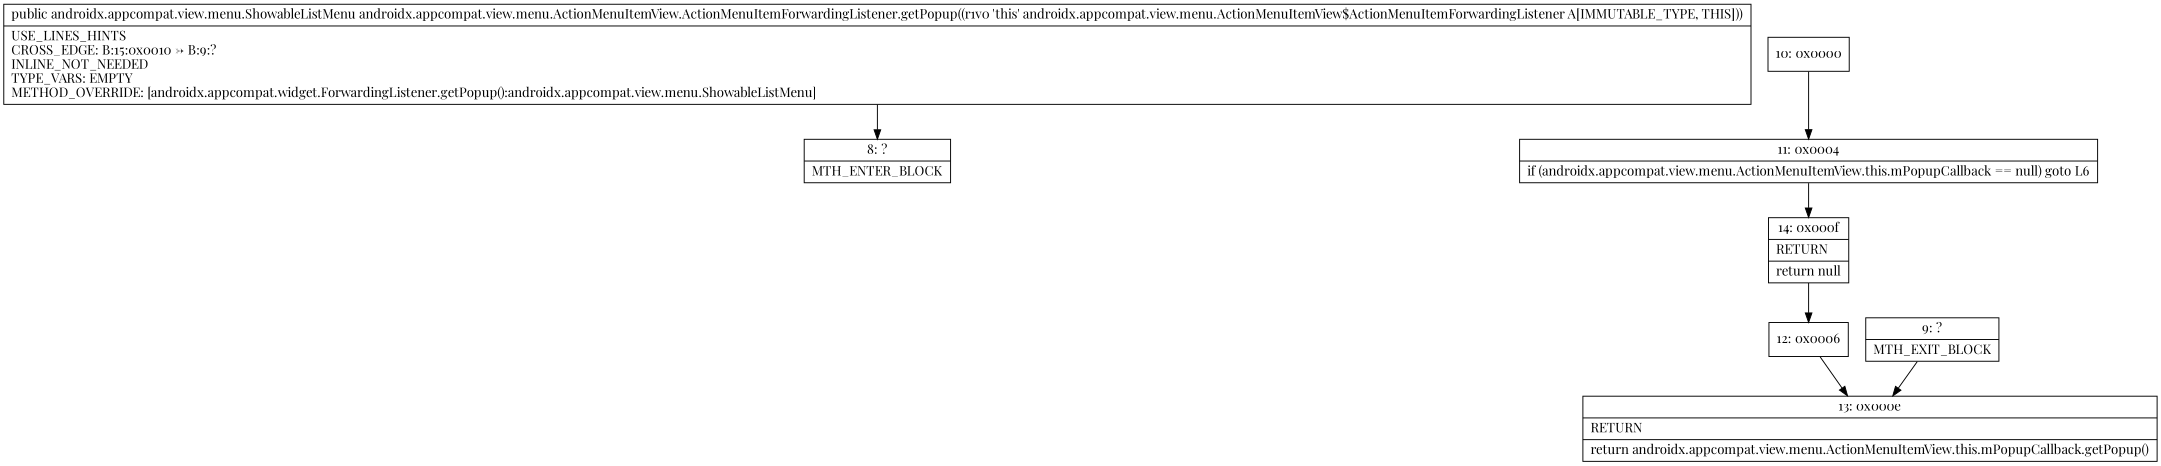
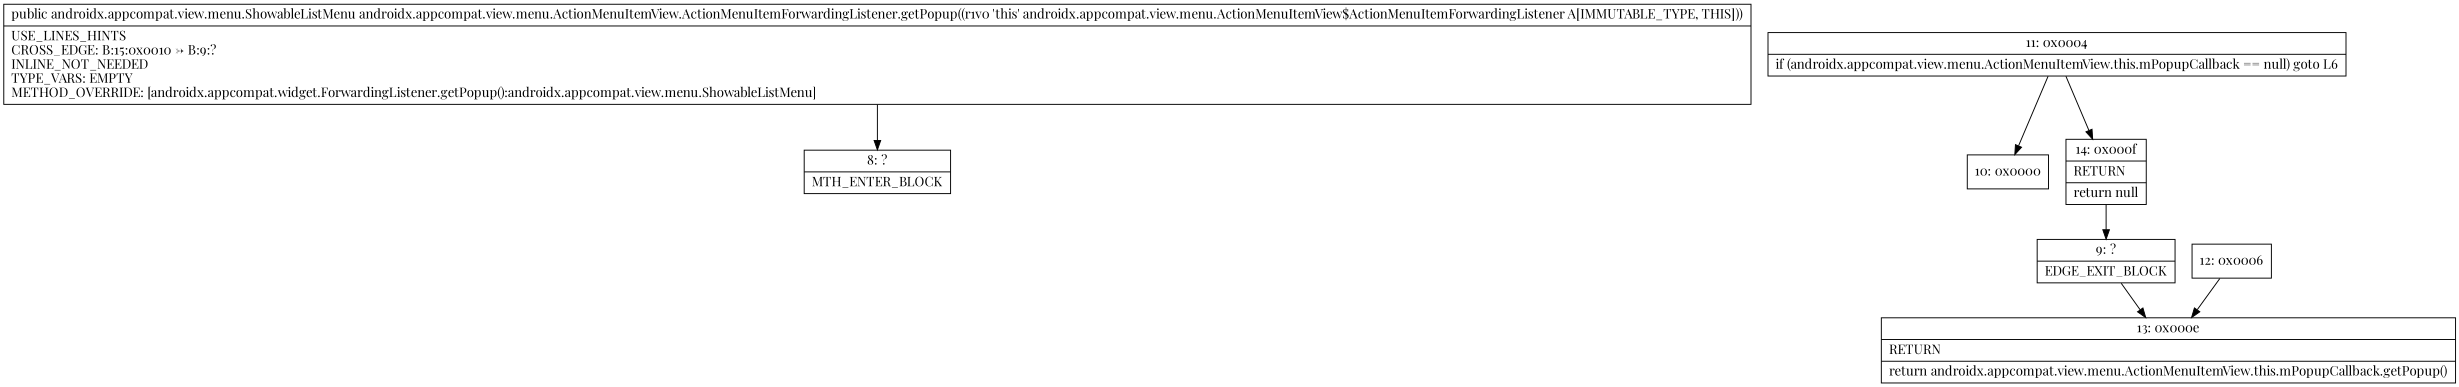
(1809, 101) -> (2033, 111)
(1809, 298) -> (2106, 217)
(1932, 350) -> (2106, 272)
